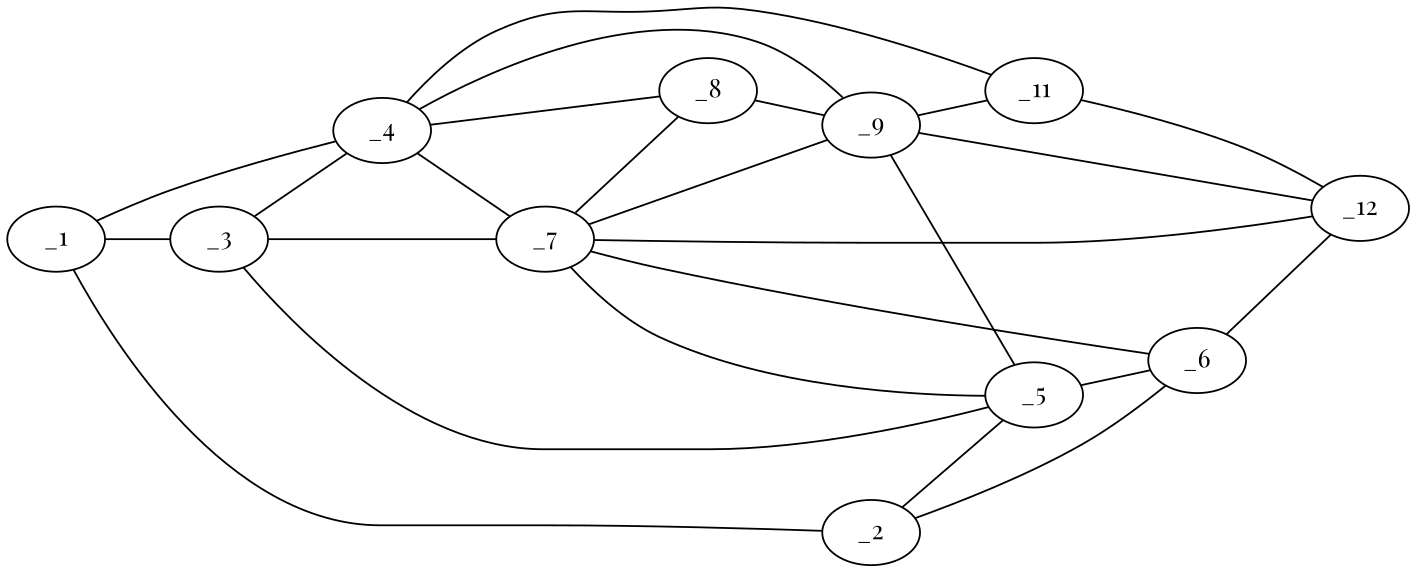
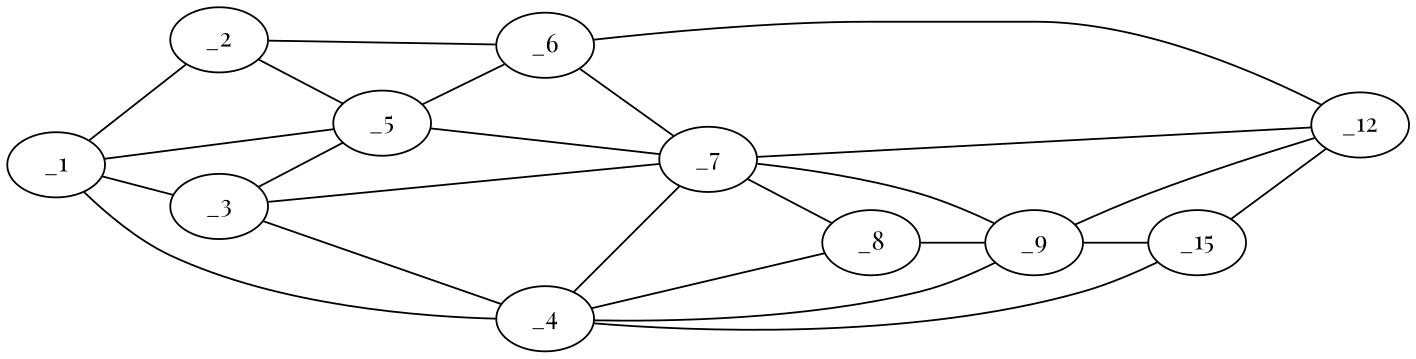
(1034, 91) -> (1197, 243)
(953, 260) -> (219, 144)
